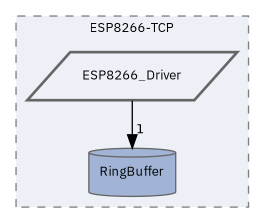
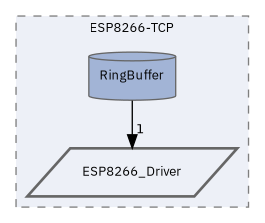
(132, 118) -> (132, 118)
